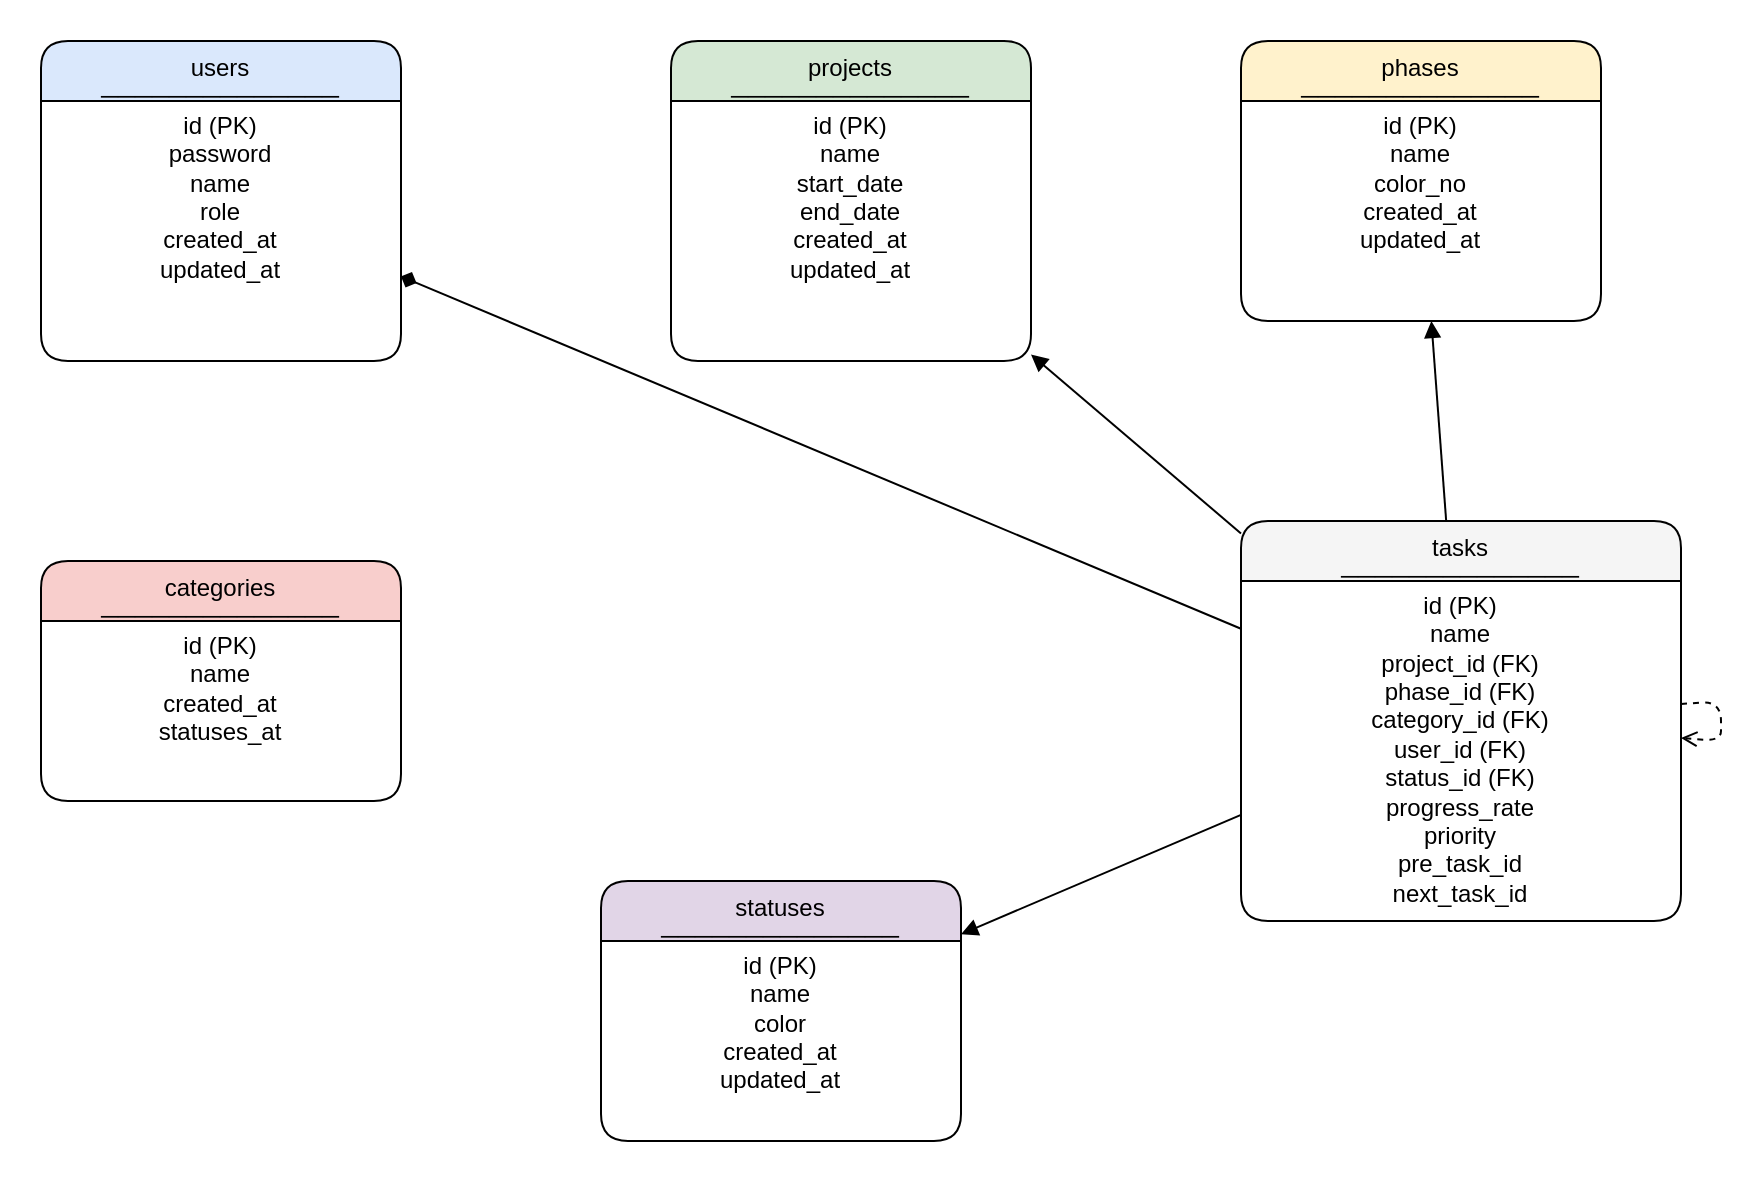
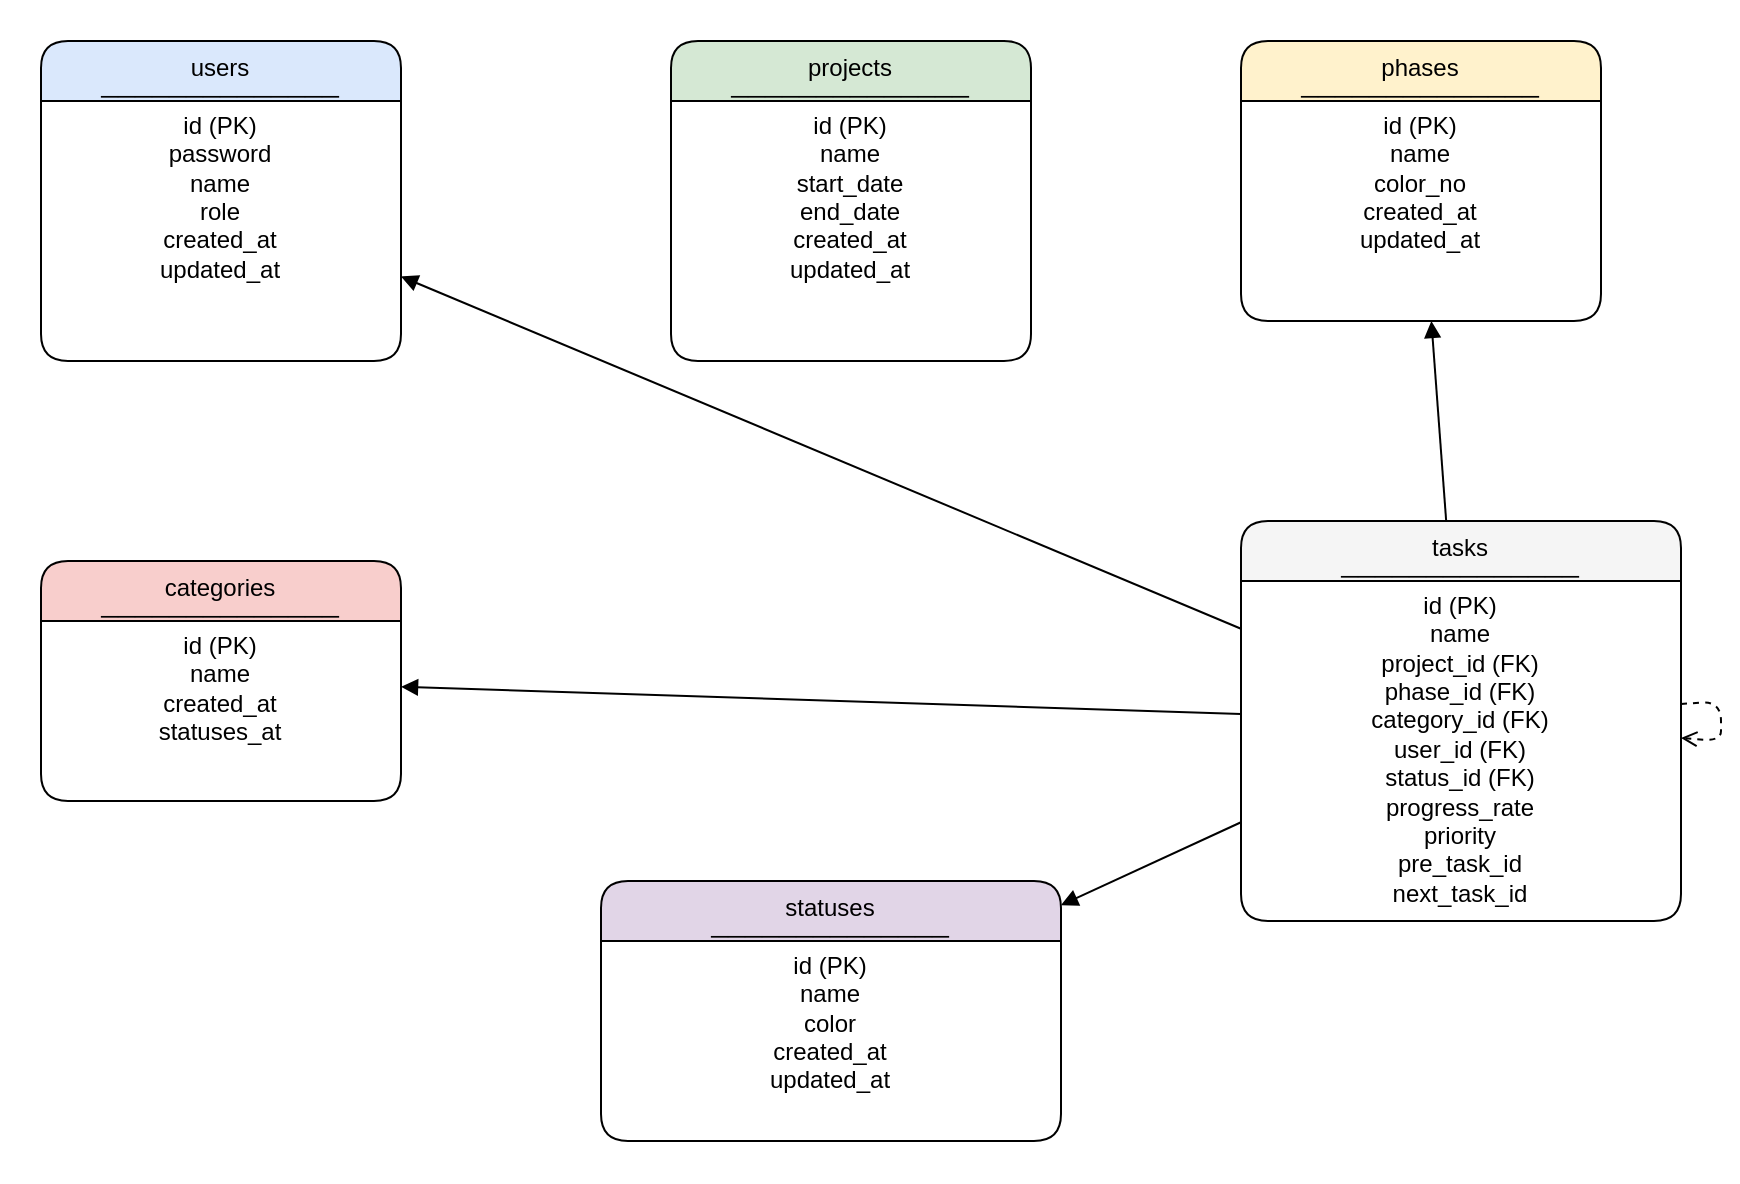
(416, 283) -> (417, 283)
(1143, 450) -> none
none -> (828, 701)
(781, 1011) -> (831, 1011)
